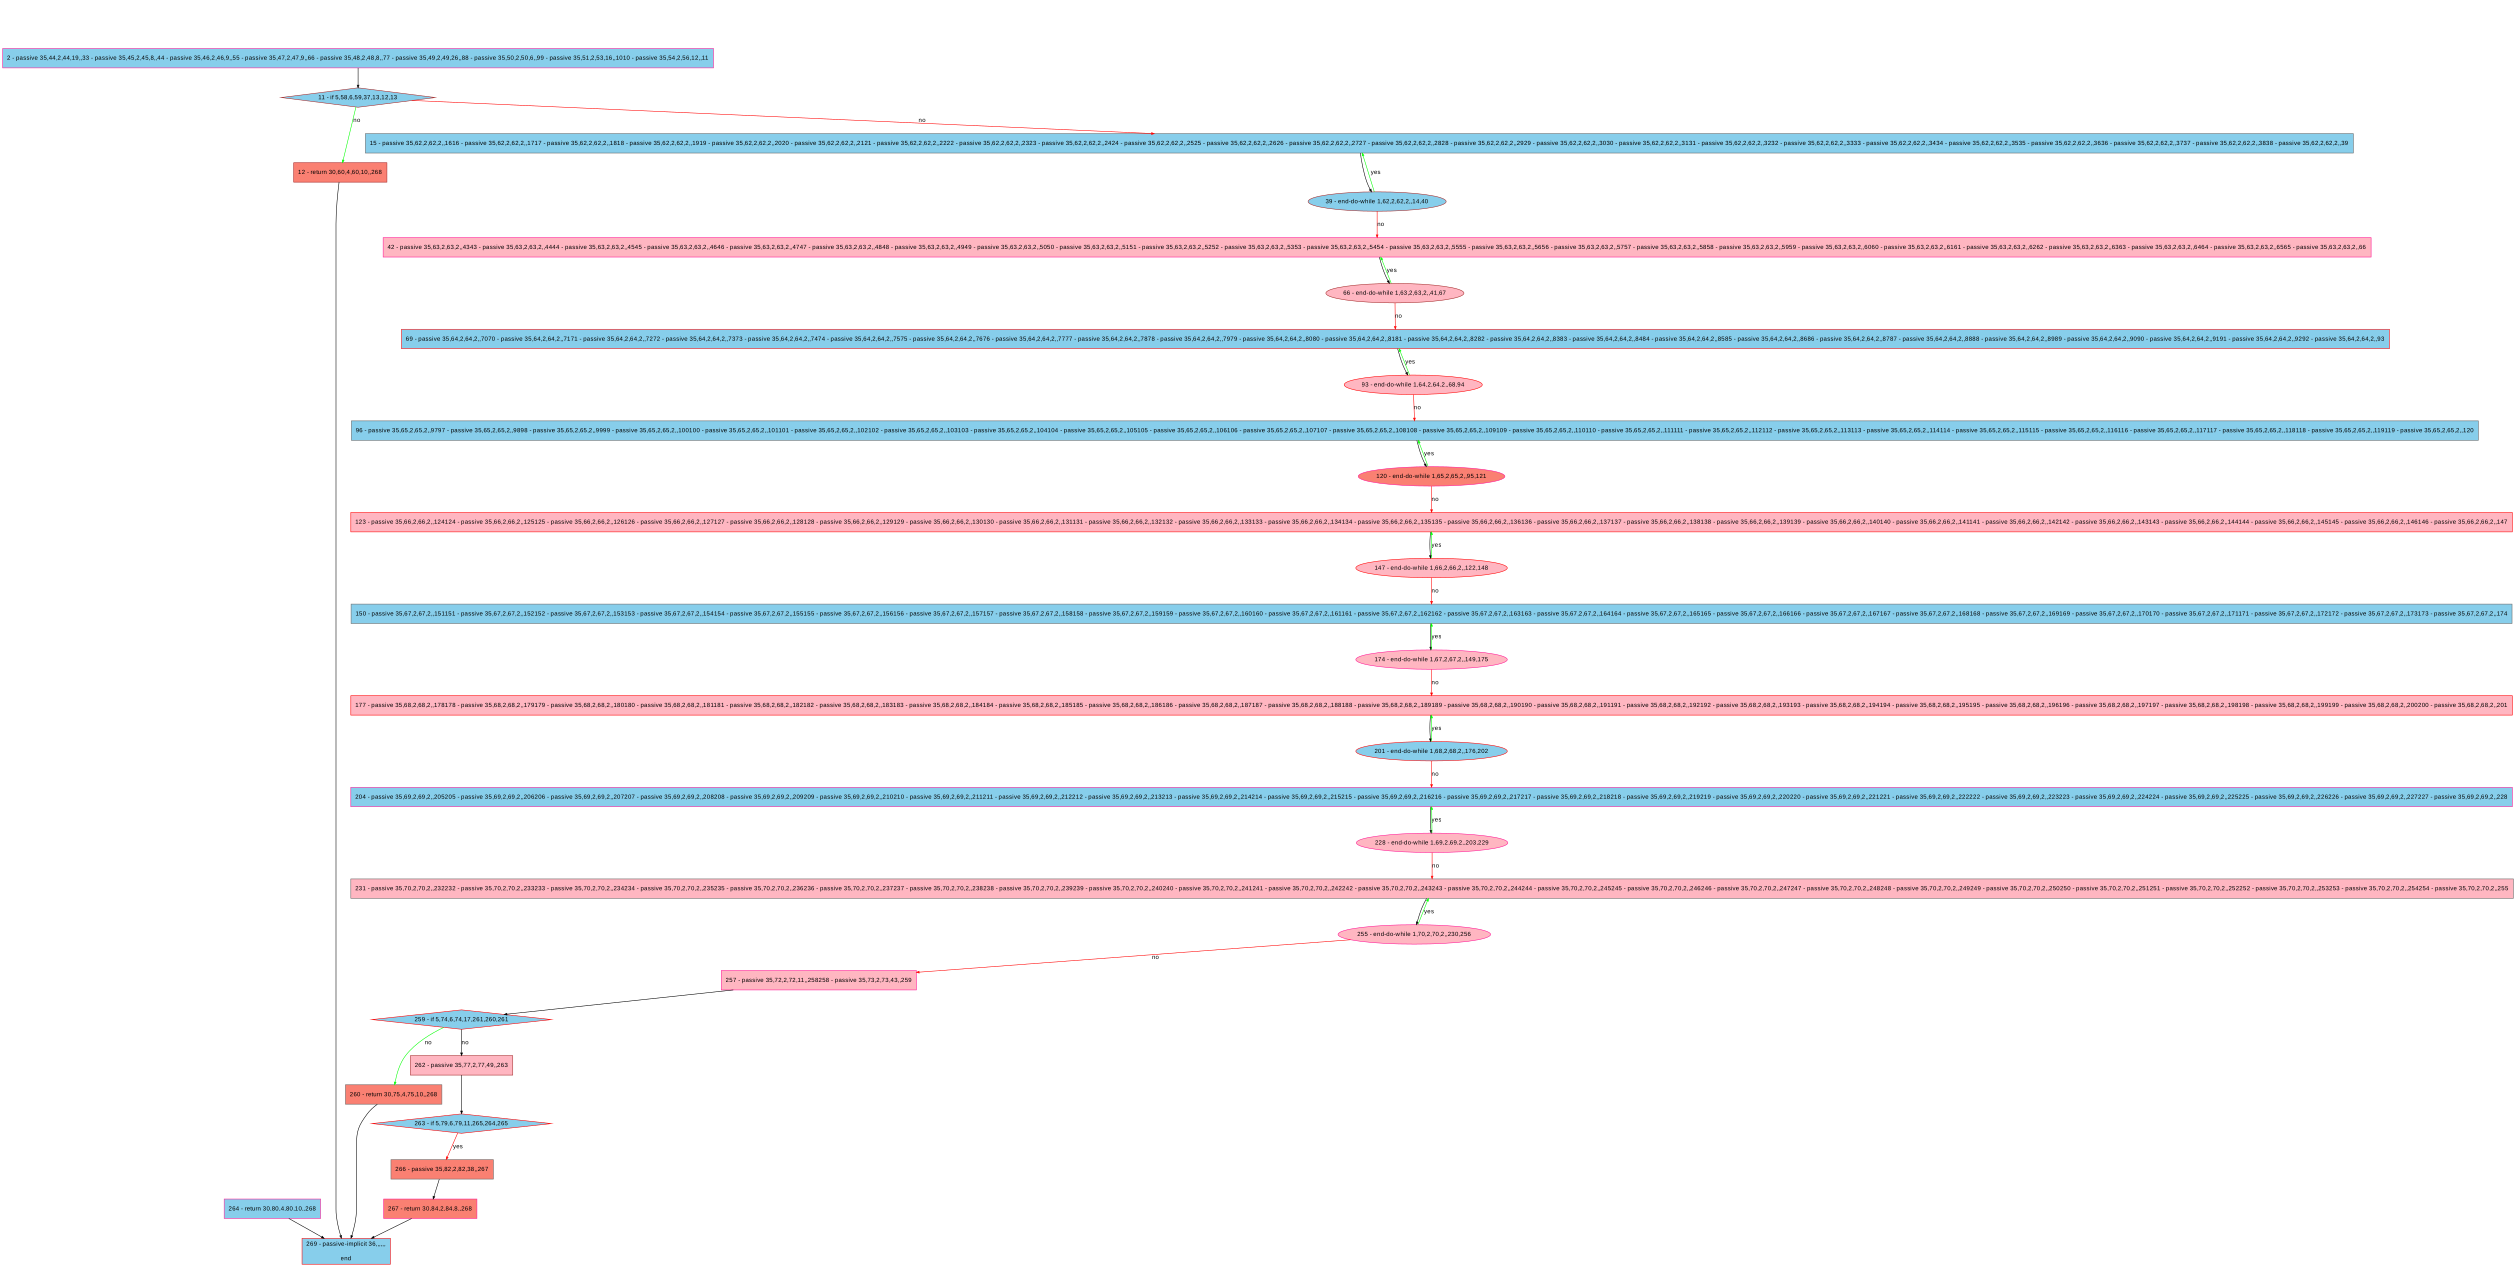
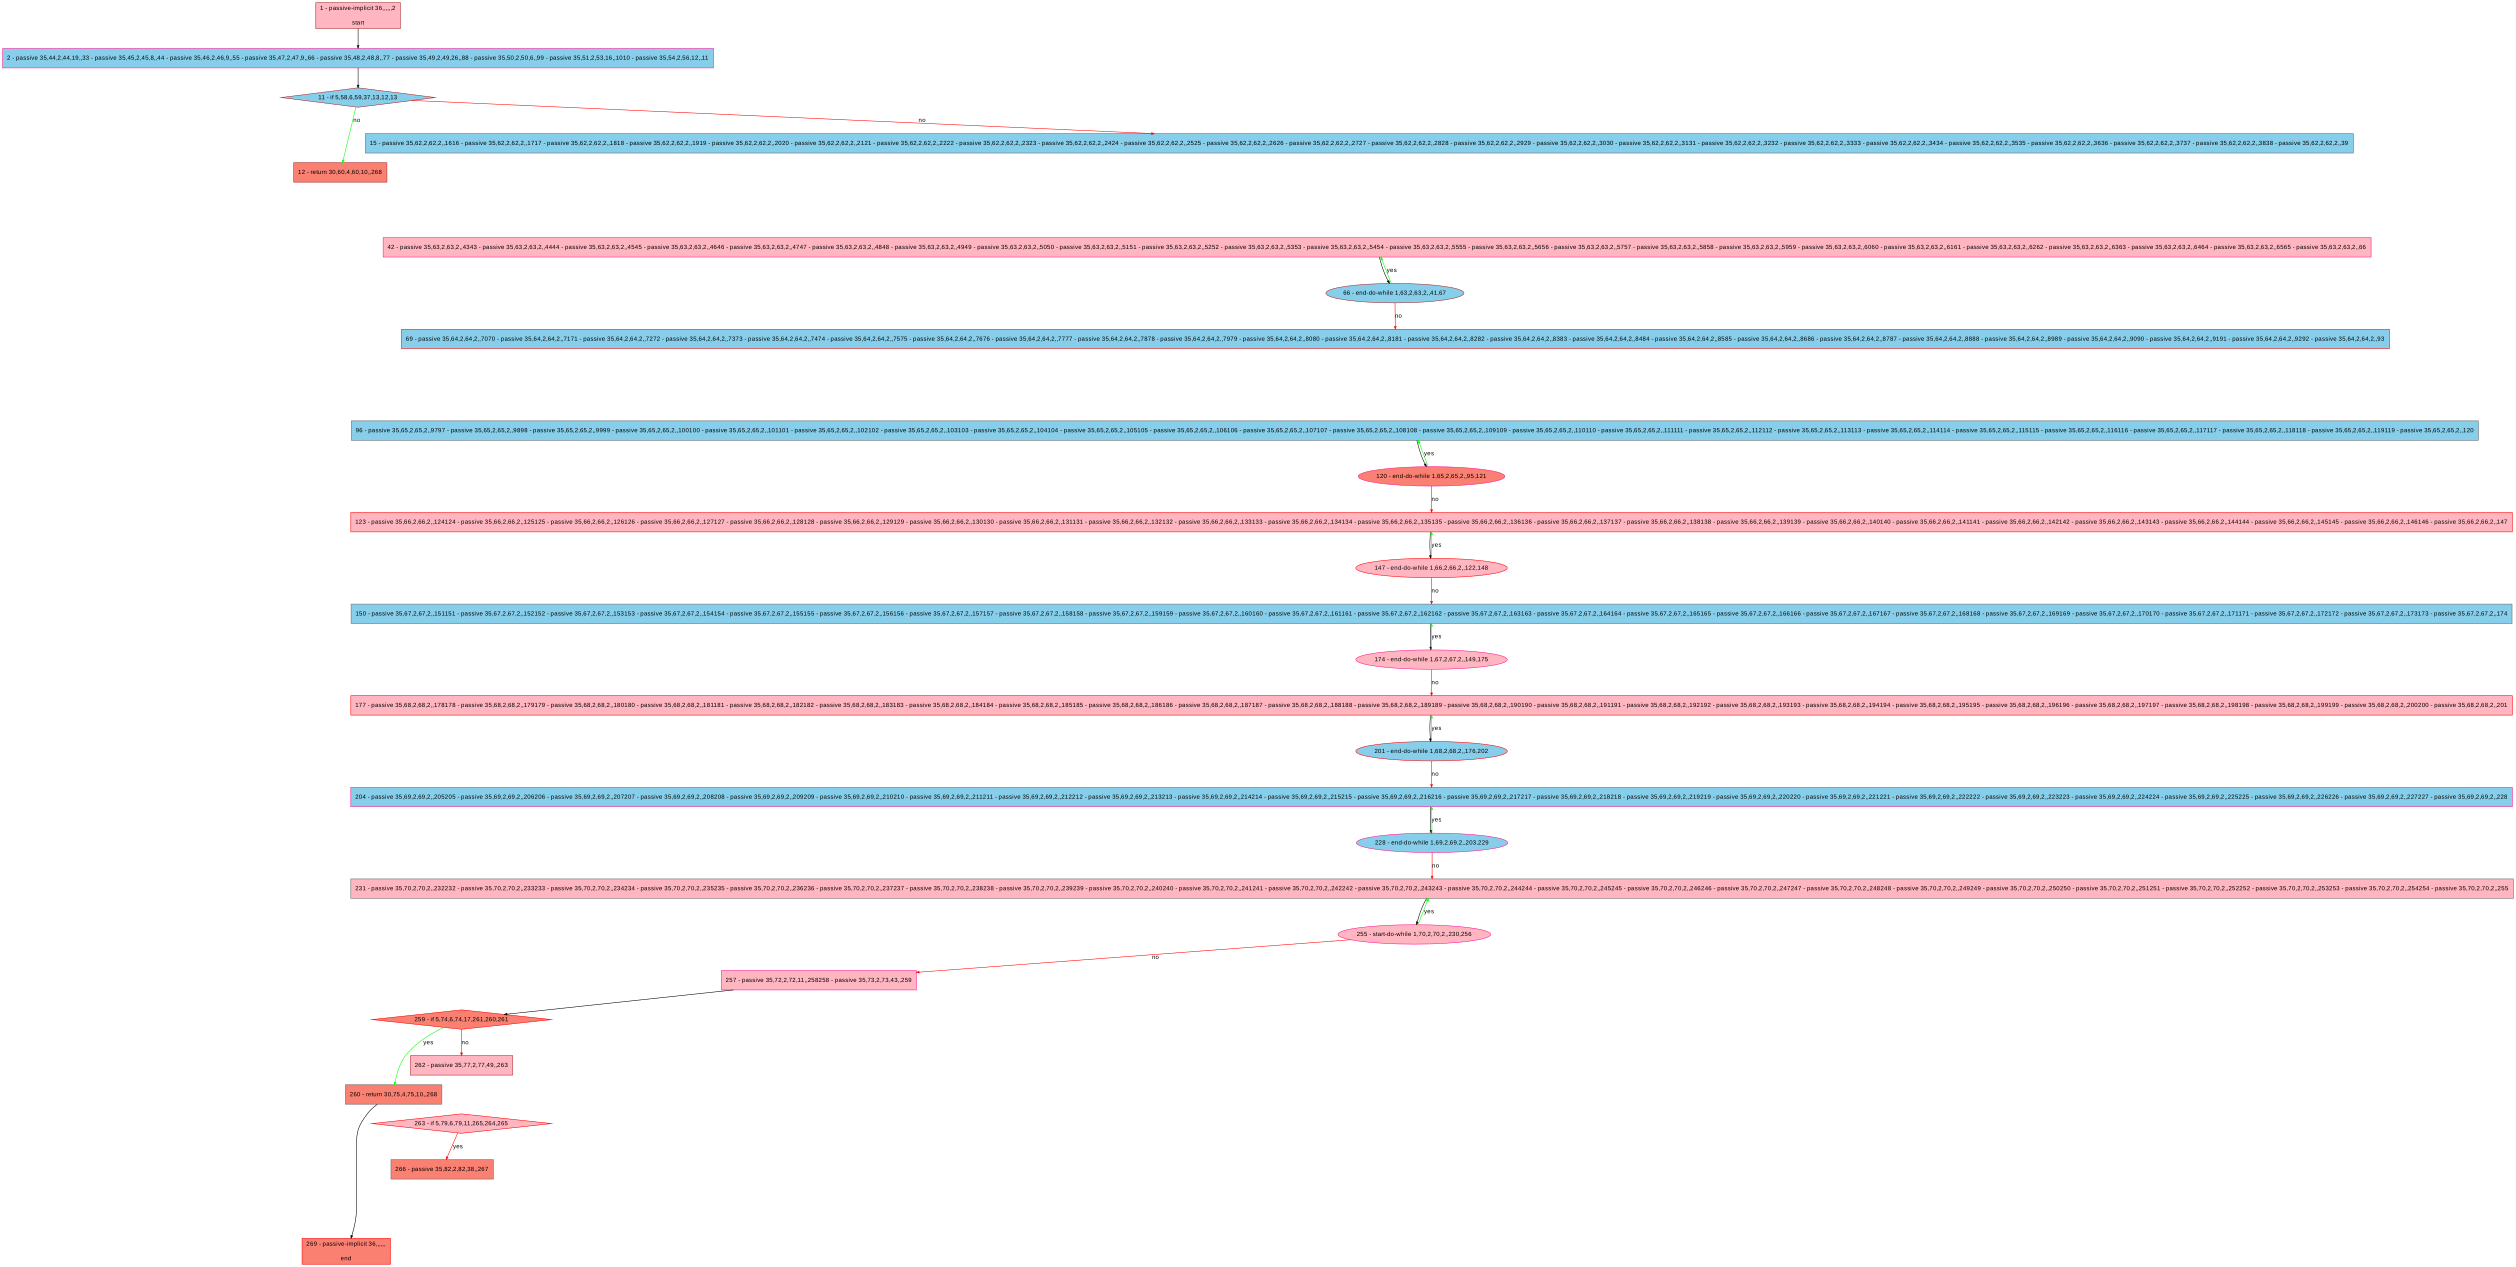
none -> (358, 16)
(1377, 202) -> none
(1395, 293) -> (1395, 293)
(1413, 385) -> none
(336, 709) -> none
(1432, 843) -> (1432, 843)
(1414, 934) -> (1414, 934)
(462, 1020) -> (462, 1020)
(462, 1041) -> (462, 1041)
(428, 1042) -> (428, 1042)
(462, 1093) -> none
(462, 1124) -> (462, 1124)
(272, 1209) -> none
(430, 1209) -> none
(346, 1251) -> (346, 1251)
